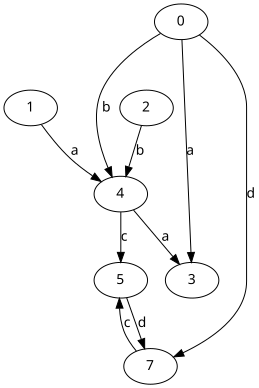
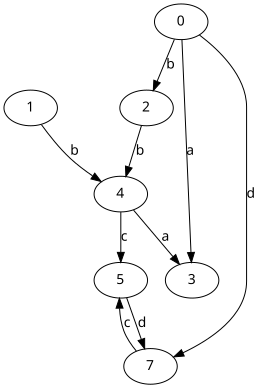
(103, 89) -> (166, 60)
(75, 151) -> (75, 151)
